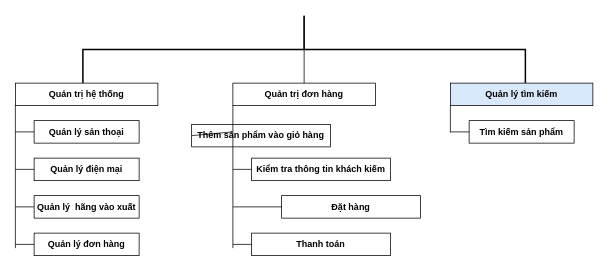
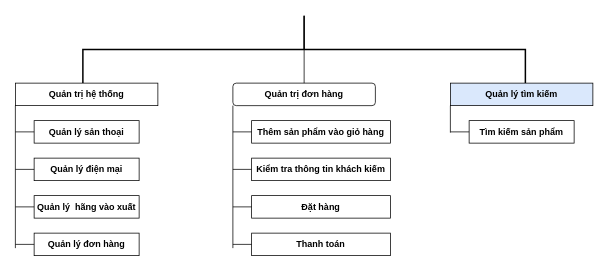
(304, 94) -> (304, 94)
(261, 135) -> (321, 132)
(351, 207) -> (321, 207)
